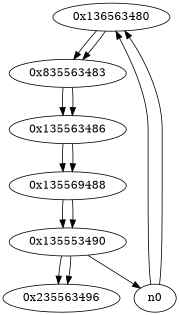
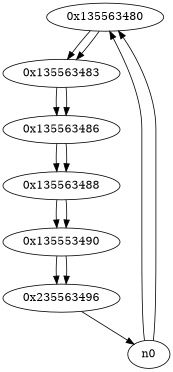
(111, 17) -> (105, 17)
(68, 73) -> (61, 73)
(68, 186) -> (61, 186)
(111, 270) -> (104, 326)
